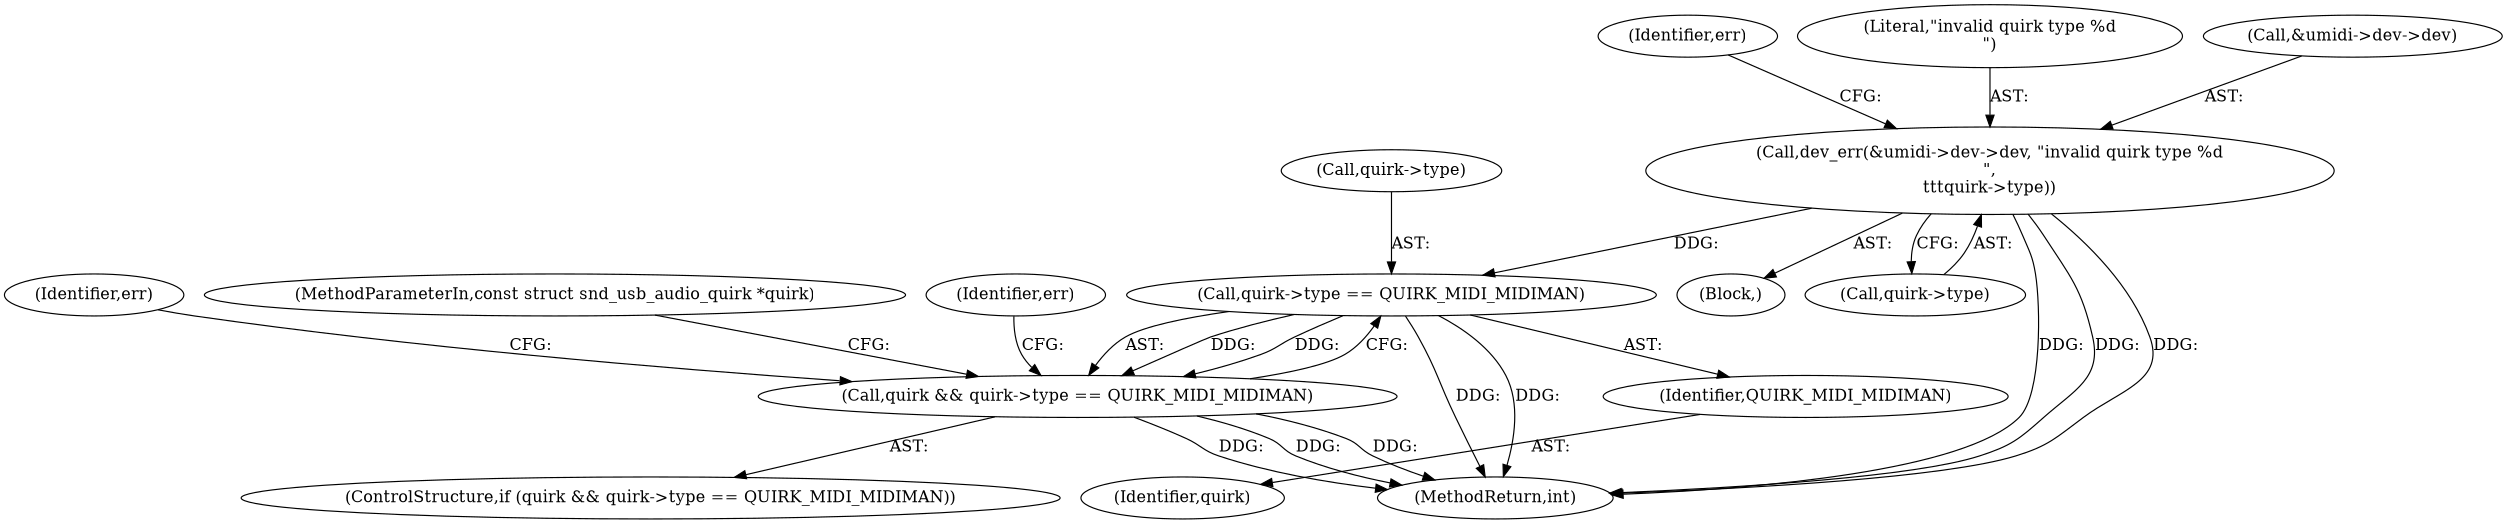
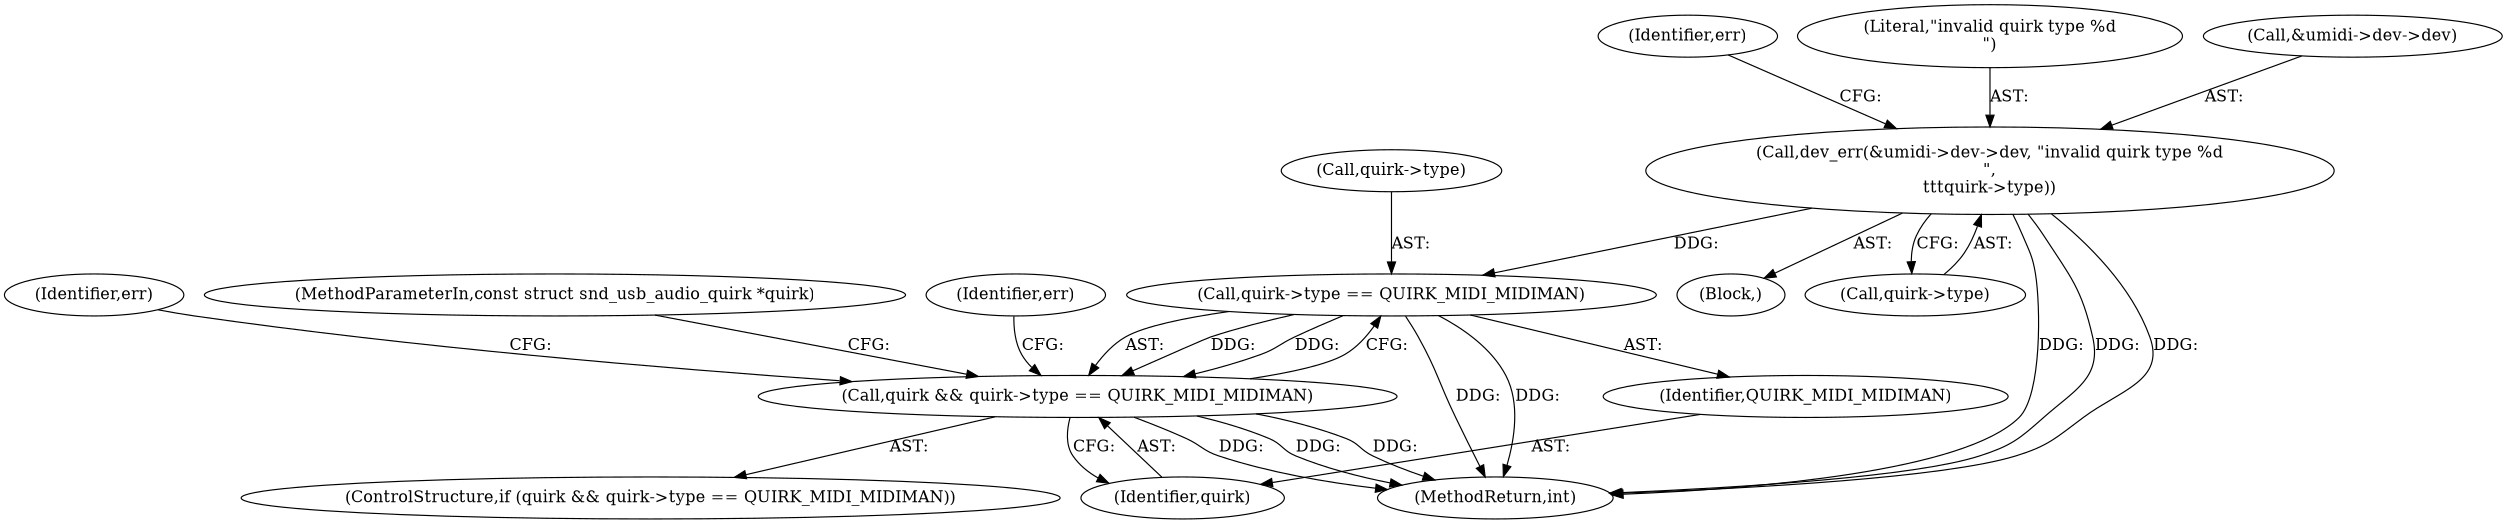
none -> (1135, 451)
none -> (1072, 453)
